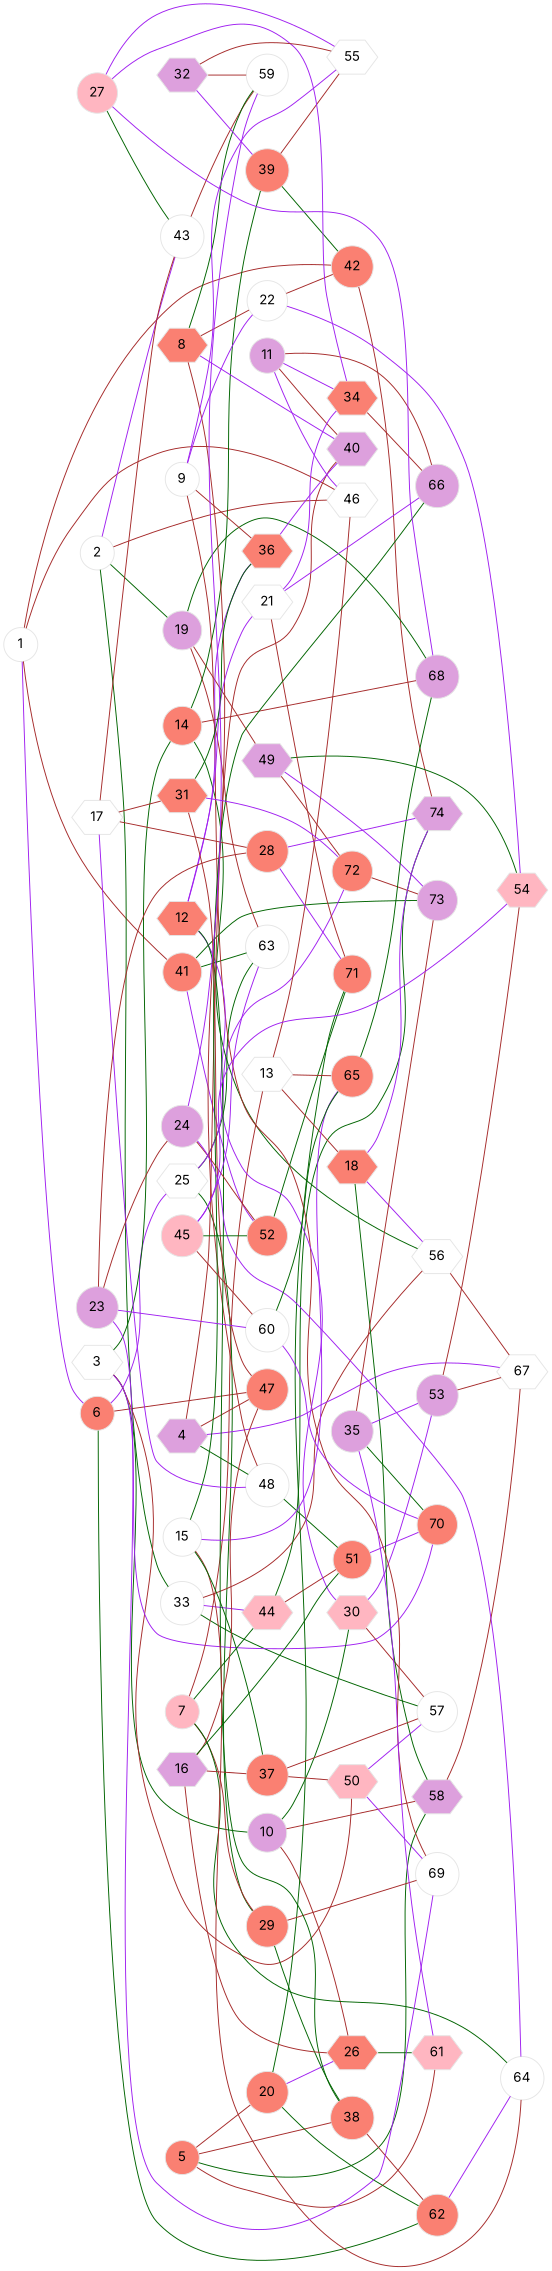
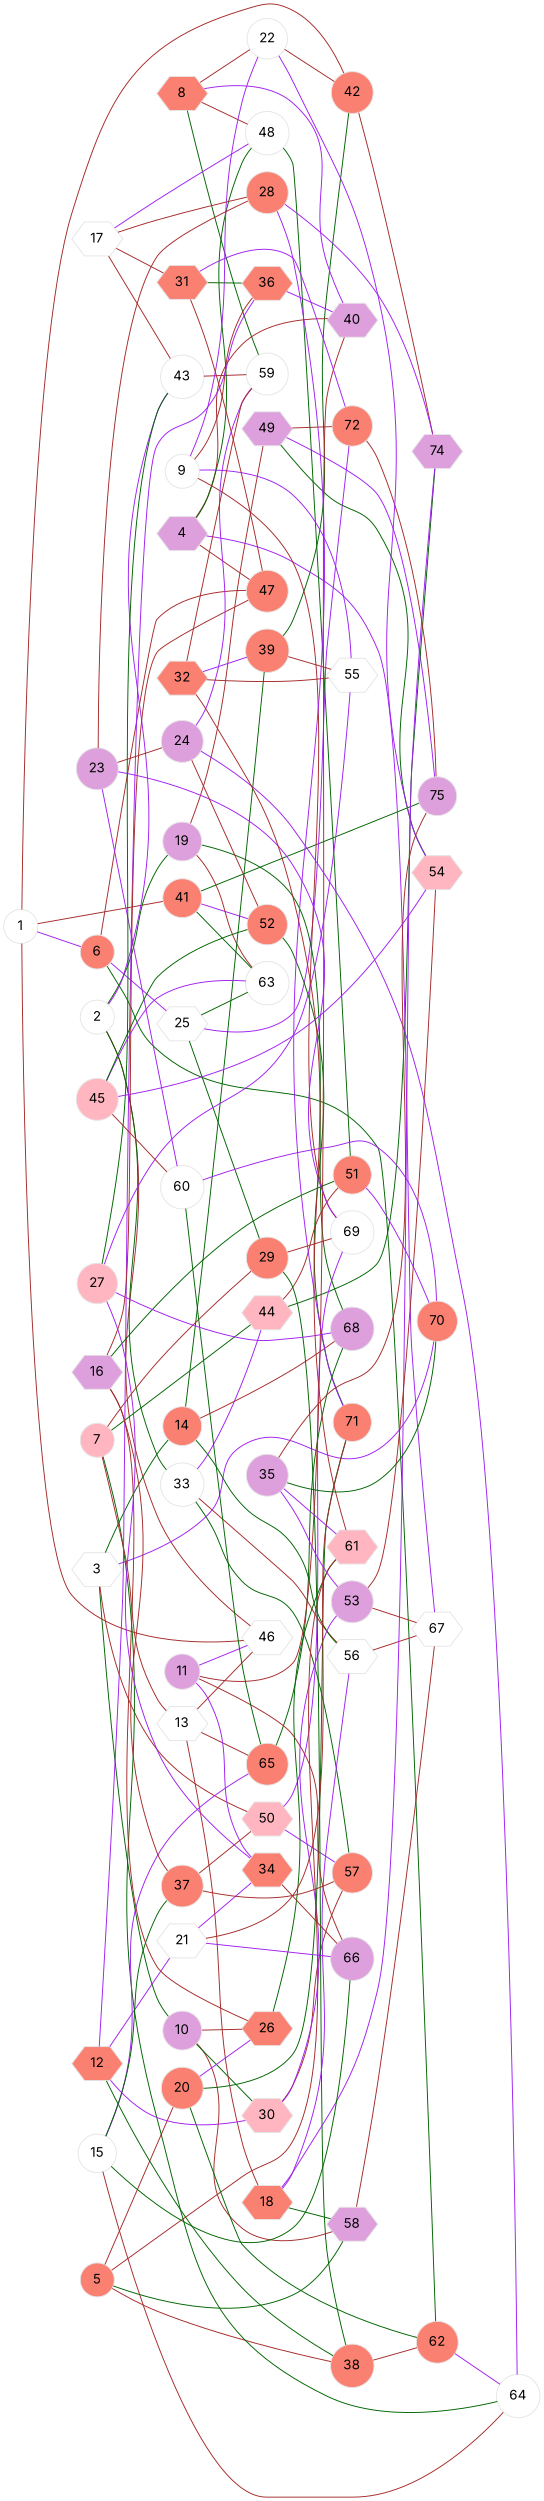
(182, 75) -> (182, 678)
(437, 901) -> (437, 796)
none -> (320, 1101)
(437, 1712) -> (352, 1873)
